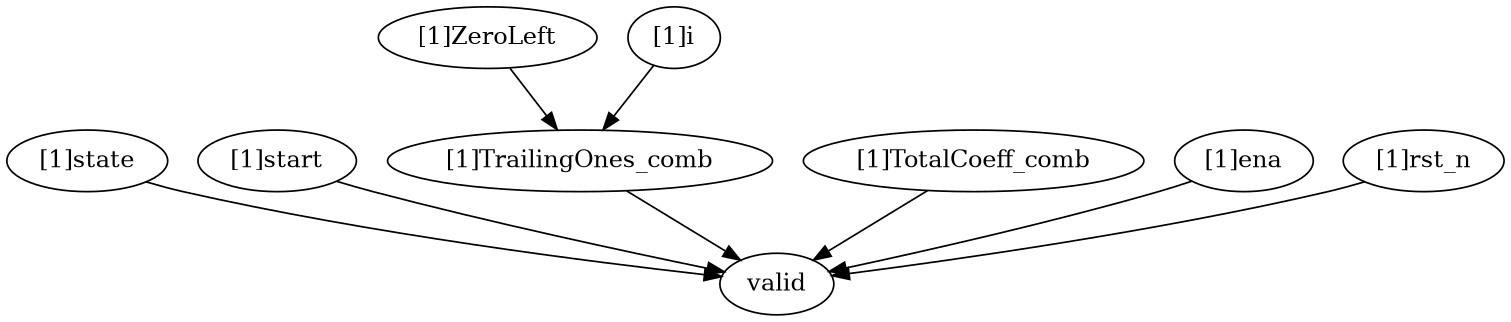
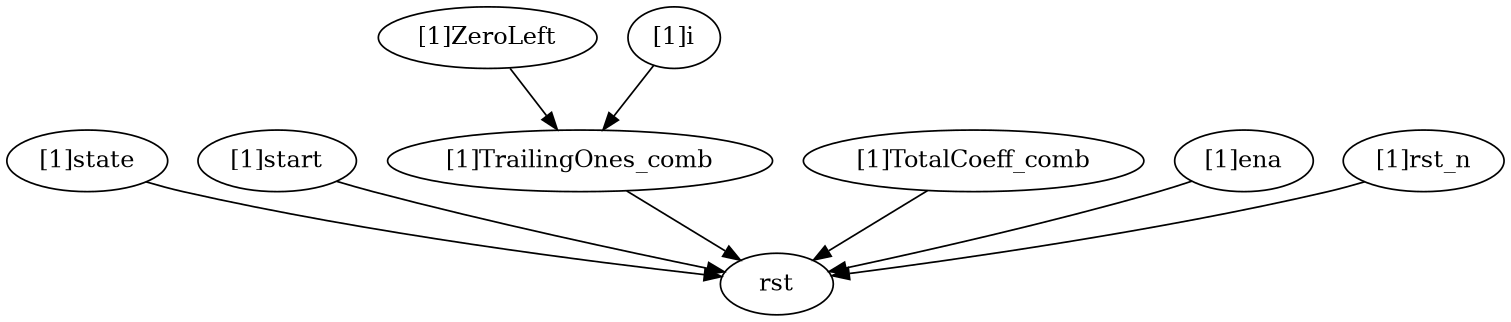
(777, 284) -> (777, 284)
